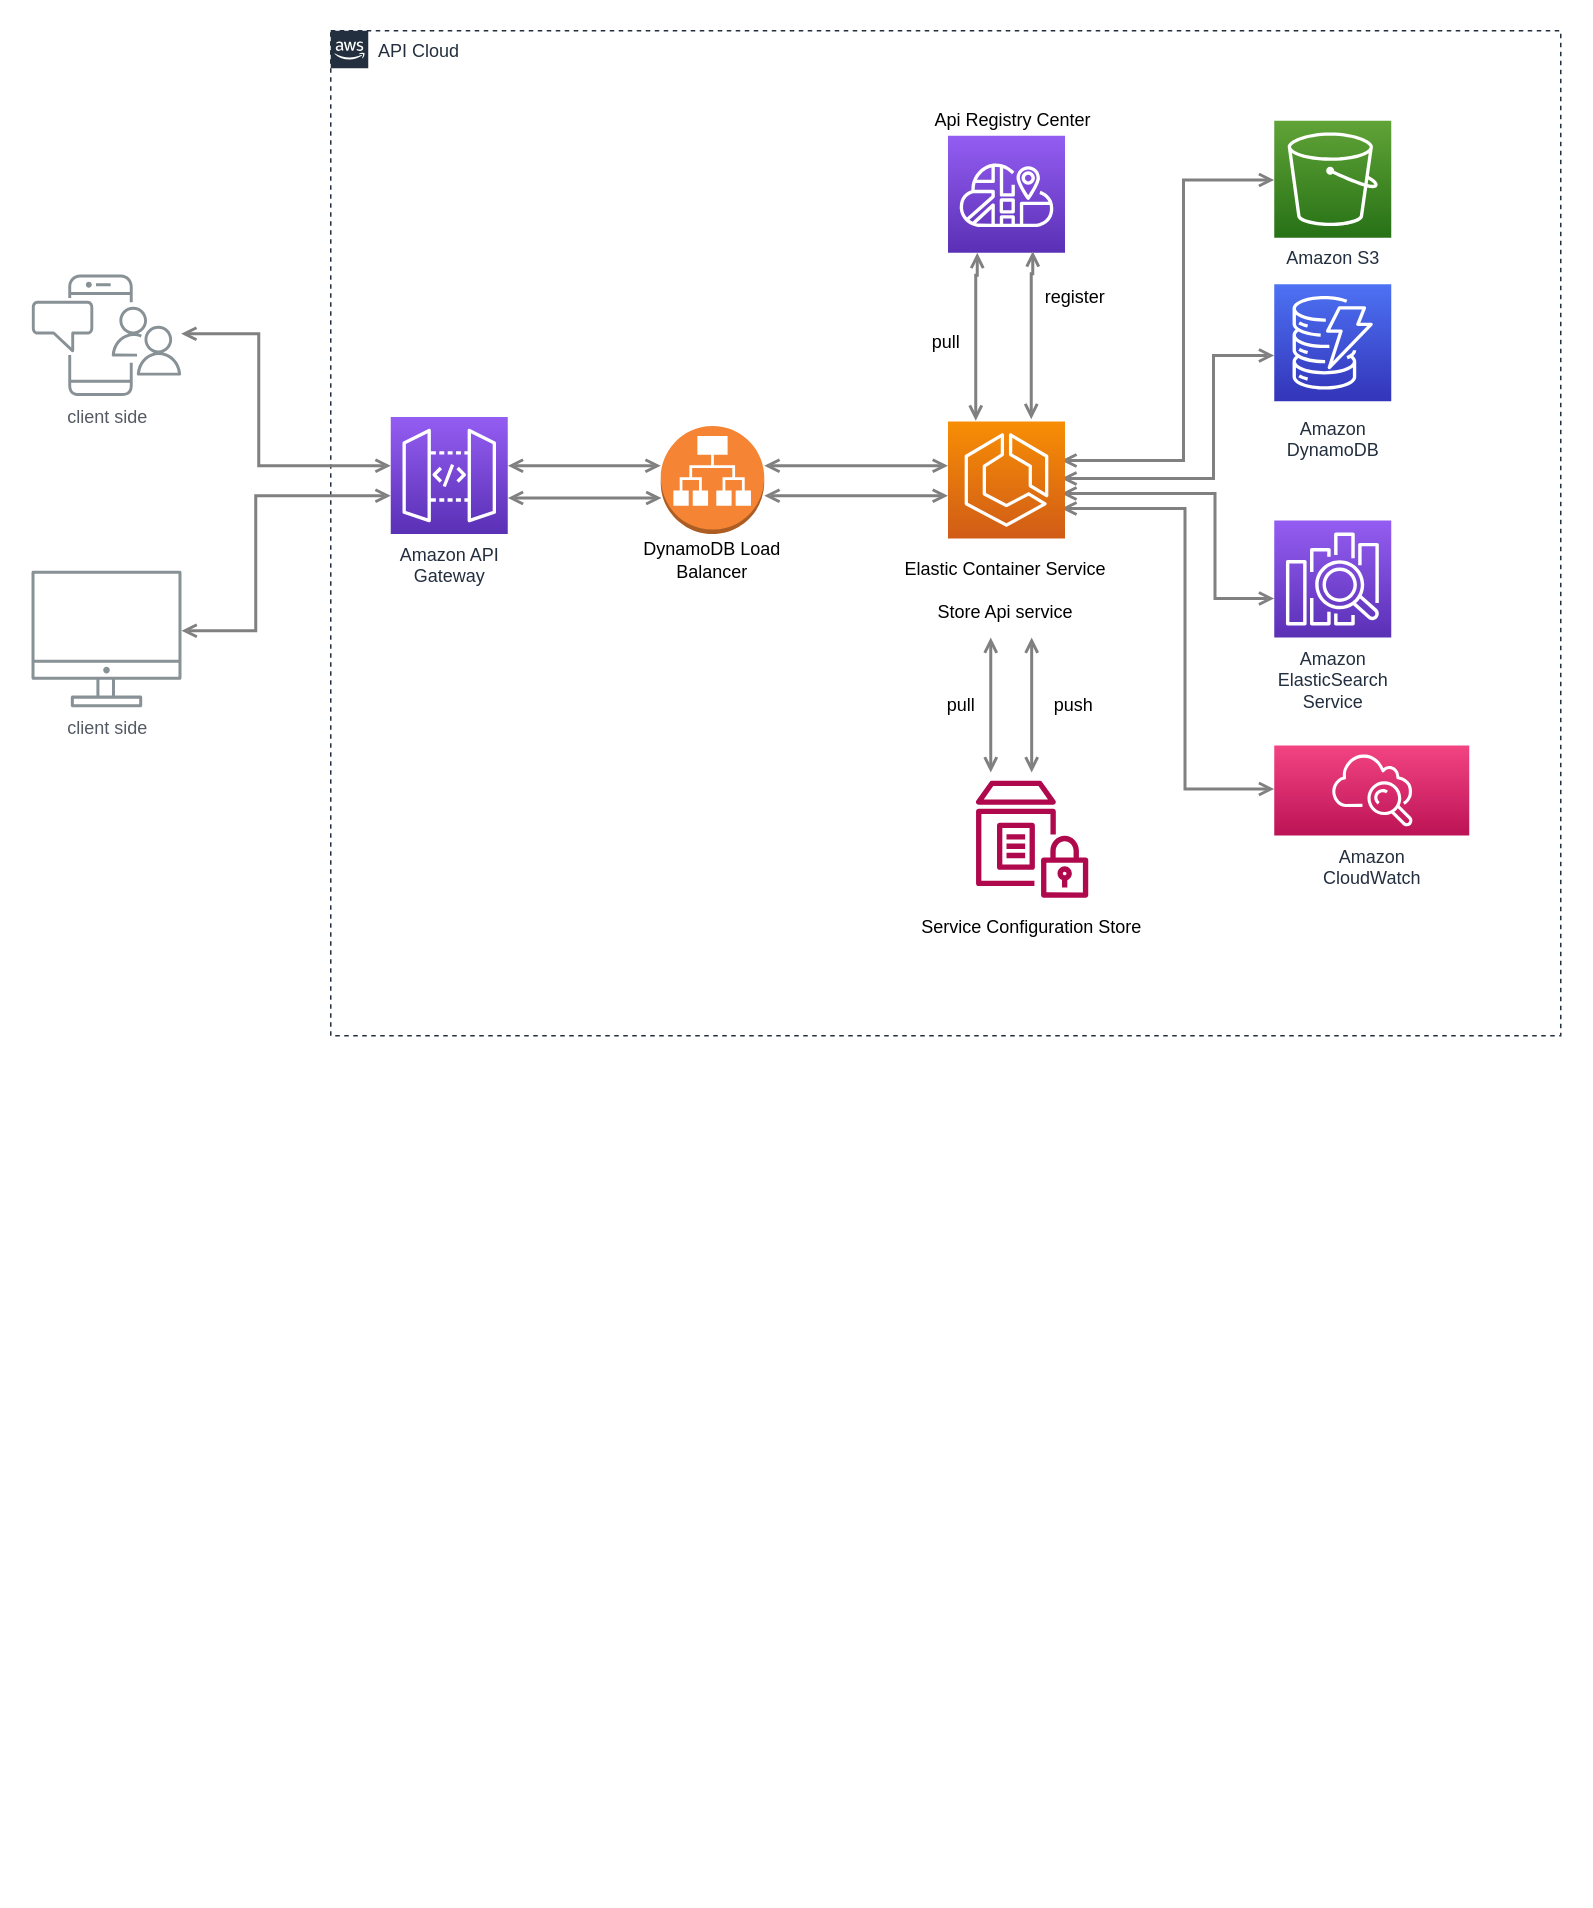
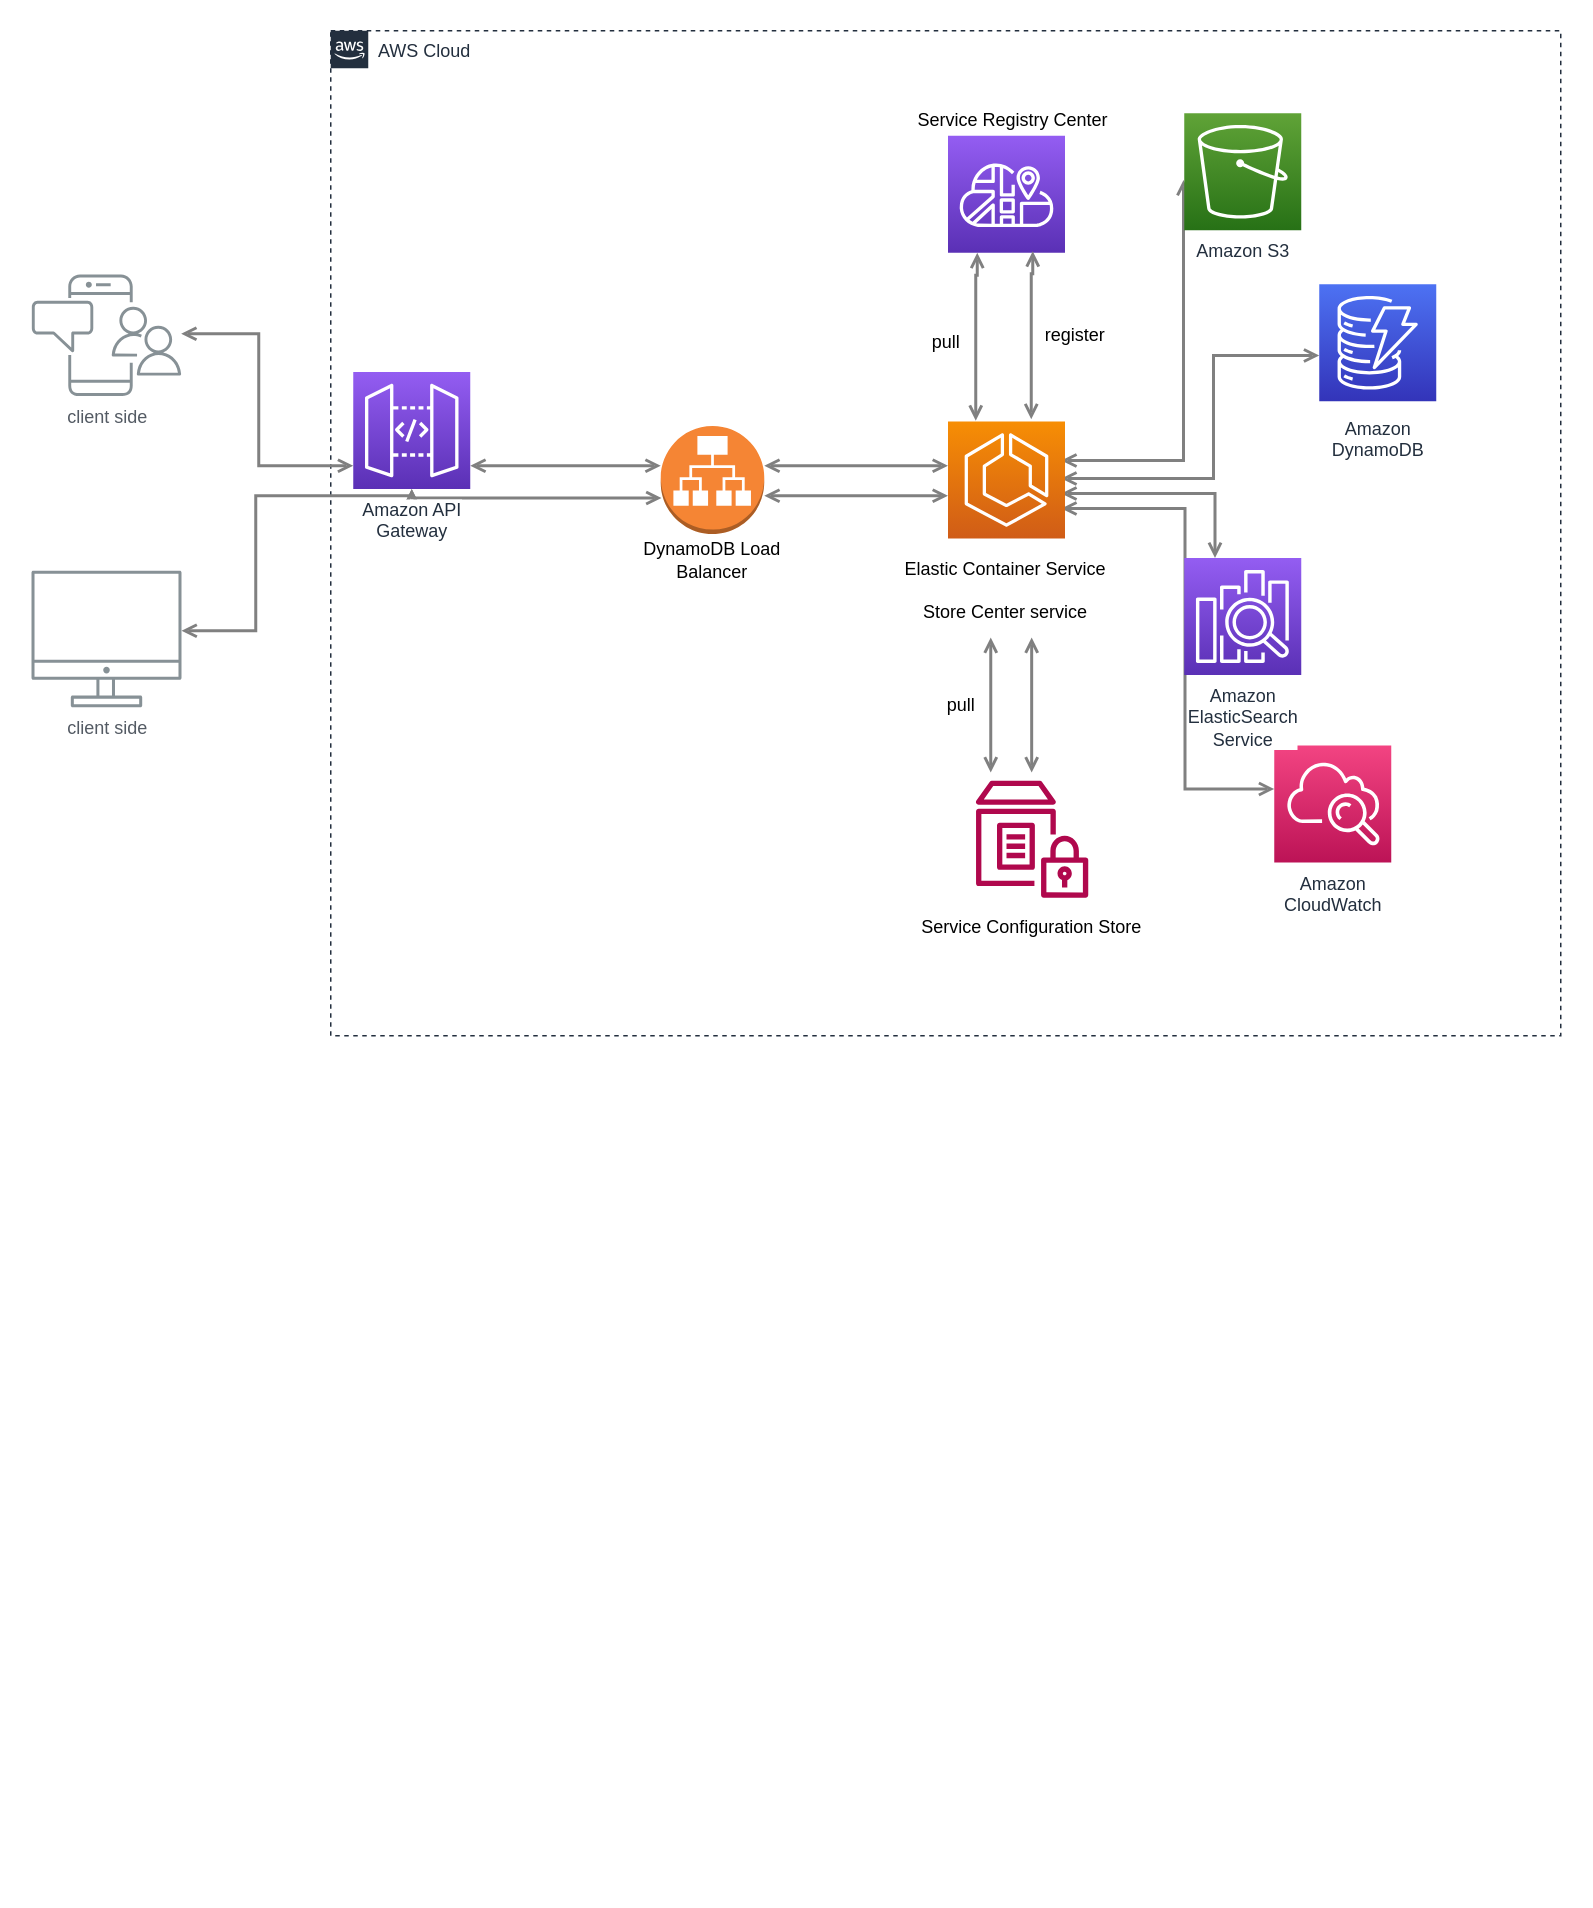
(419, 52) -> (419, 52)
(1013, 121) -> (1013, 121)
(1333, 179) -> (1243, 172)
(1075, 298) -> (1075, 335)
(1333, 343) -> (1378, 343)
(449, 476) -> (412, 431)
(1333, 579) -> (1243, 617)
(1006, 590) -> (1006, 590)
(1073, 706) -> none
(1372, 791) -> (1333, 804)
